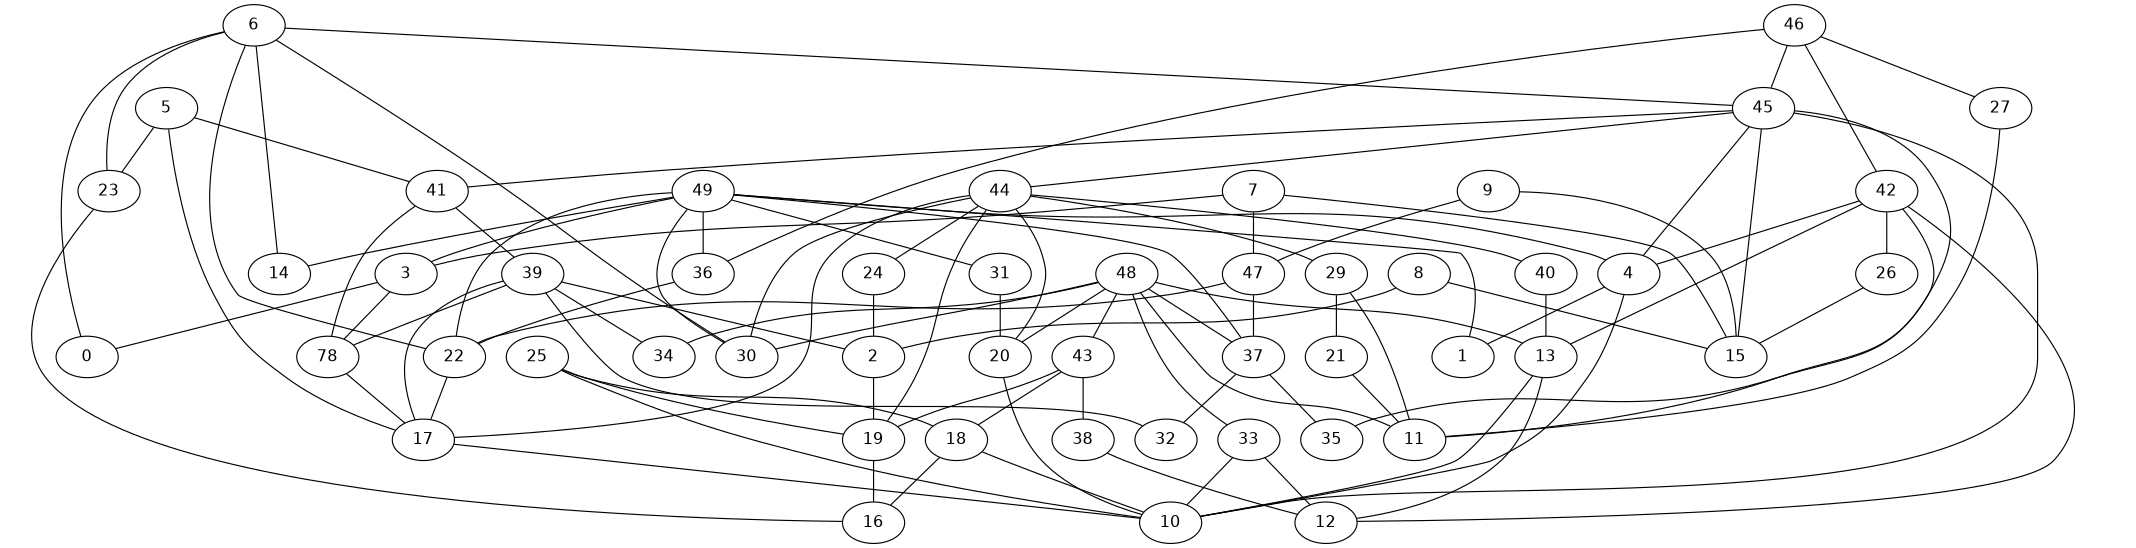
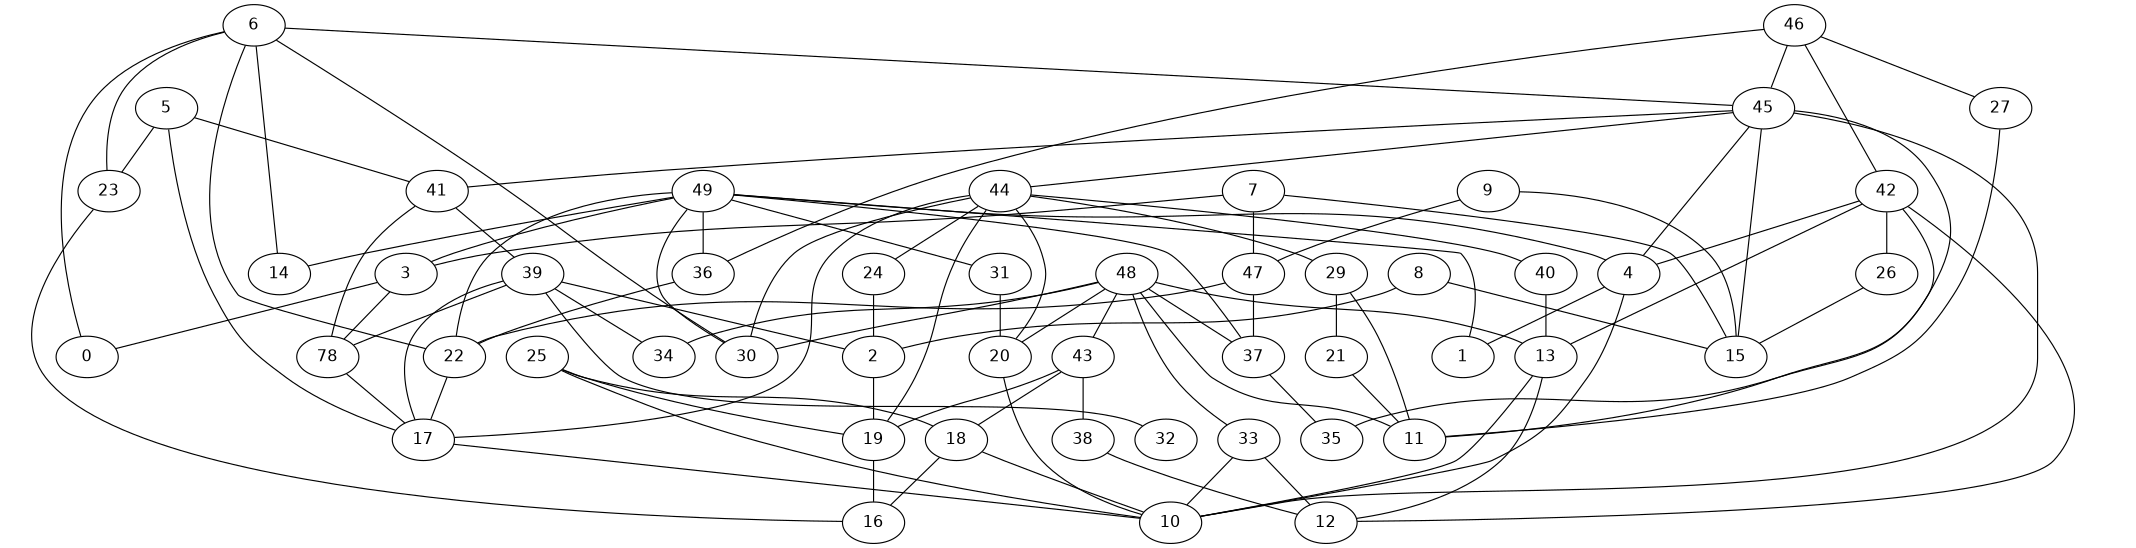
(1210, 398) -> none
